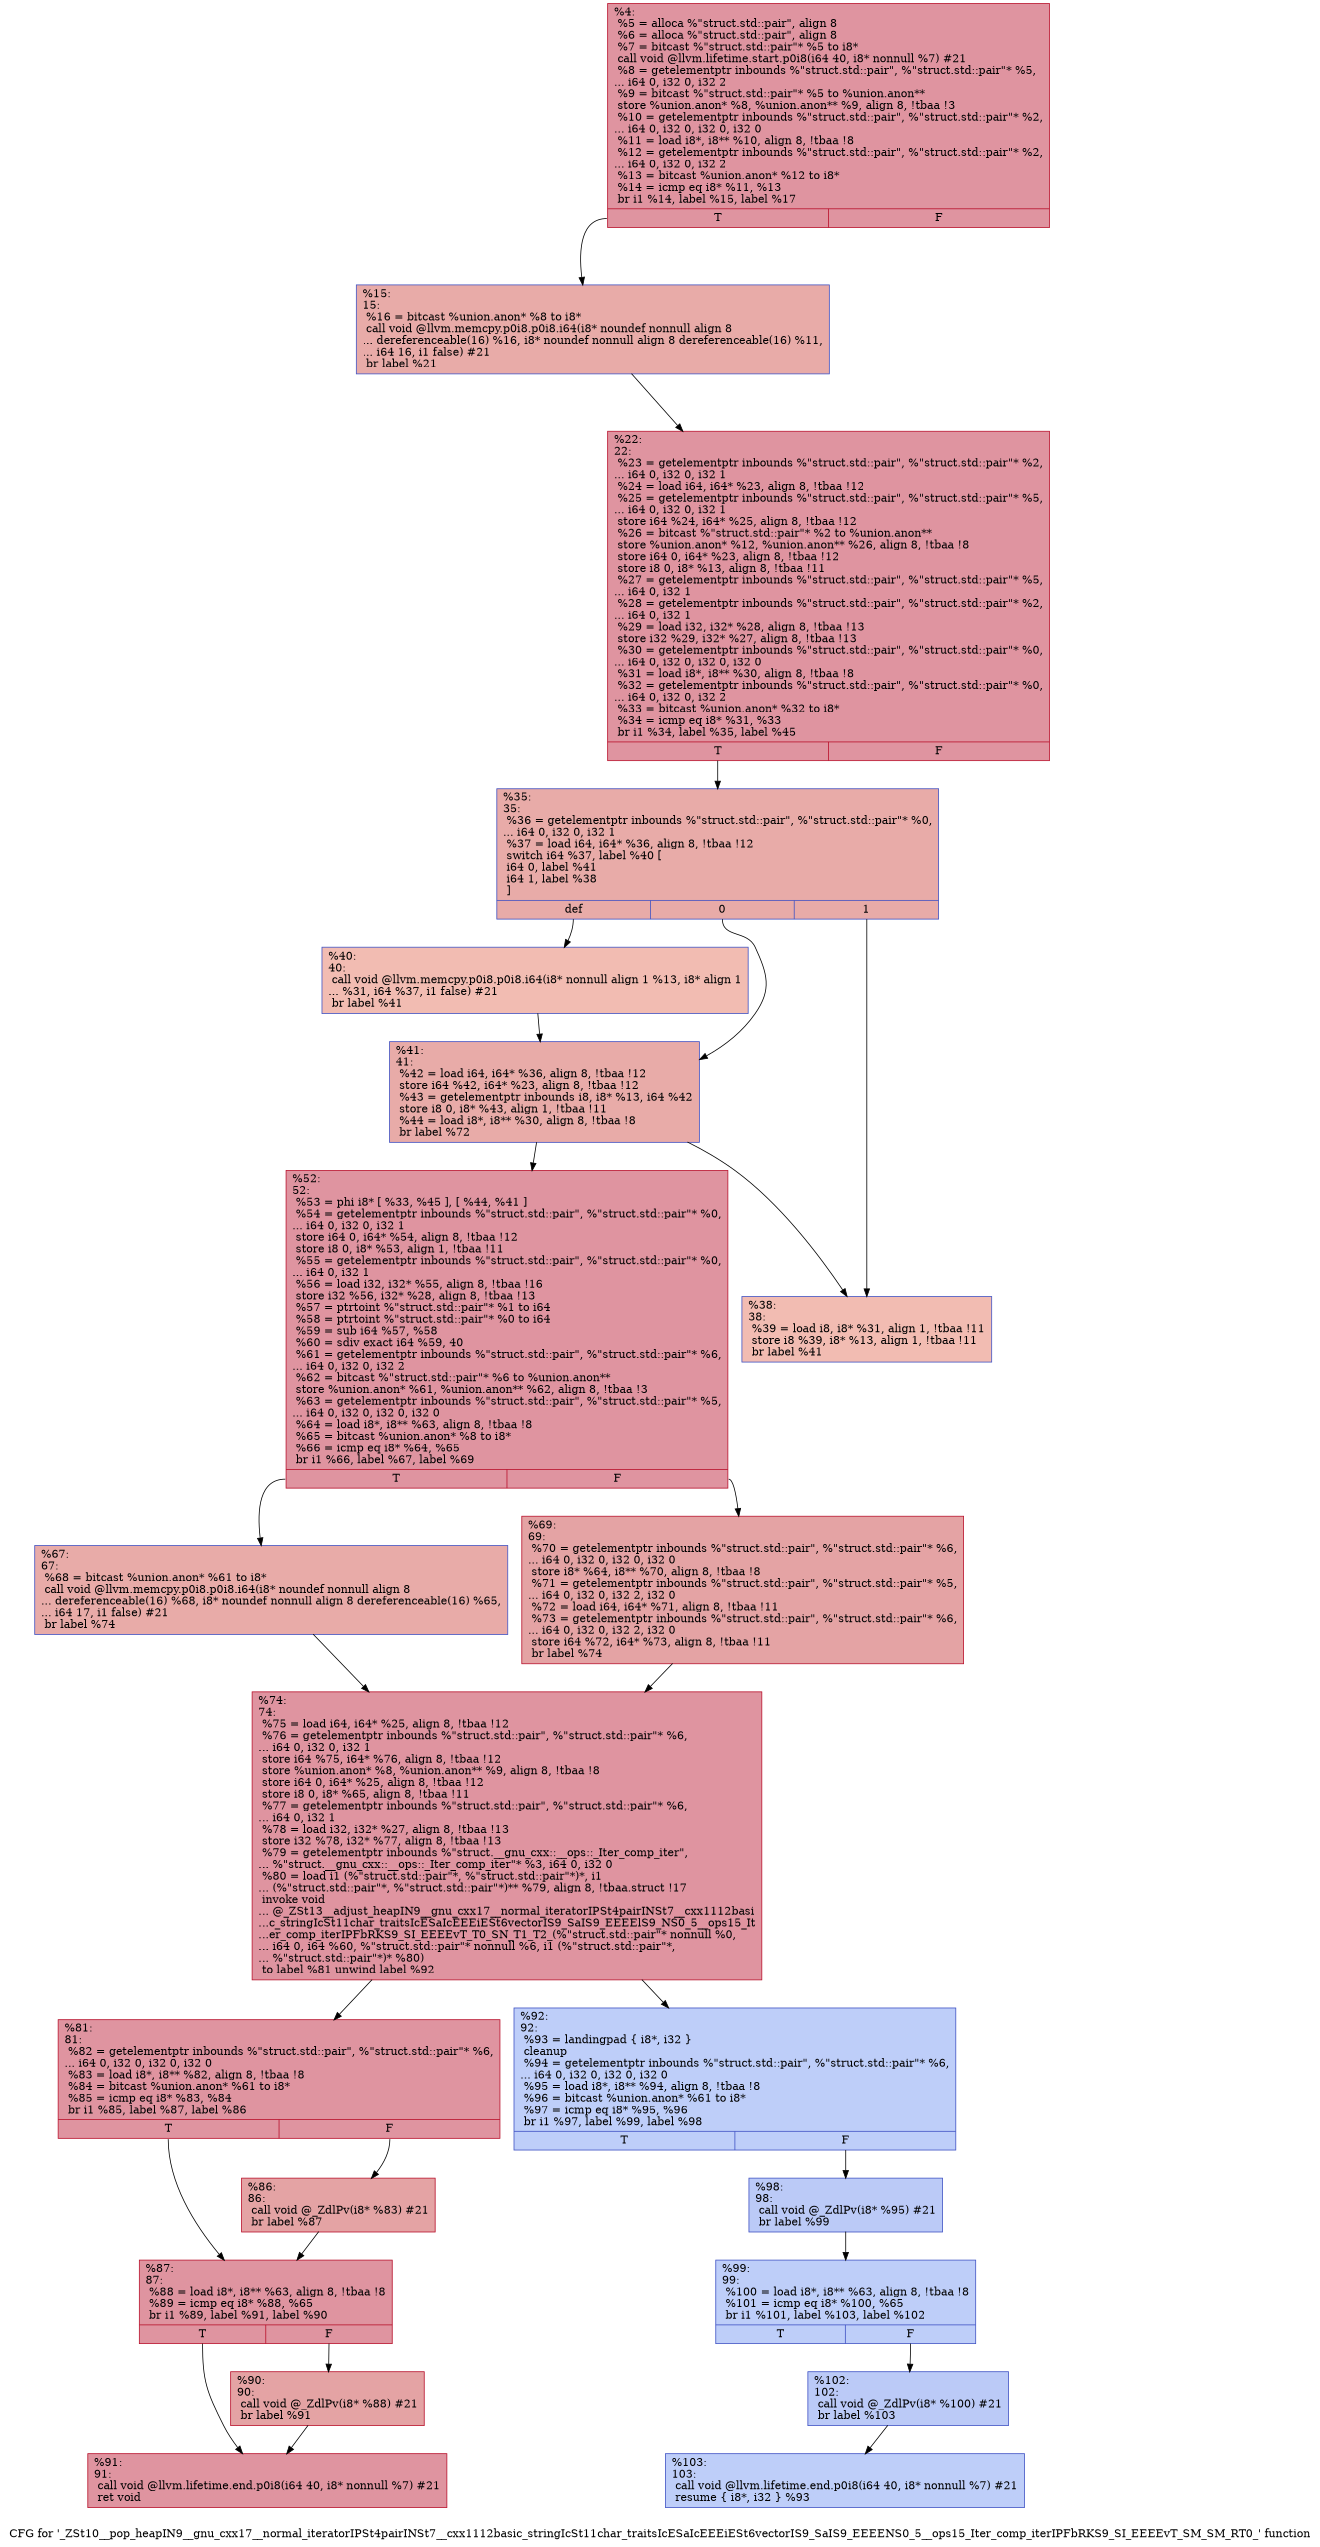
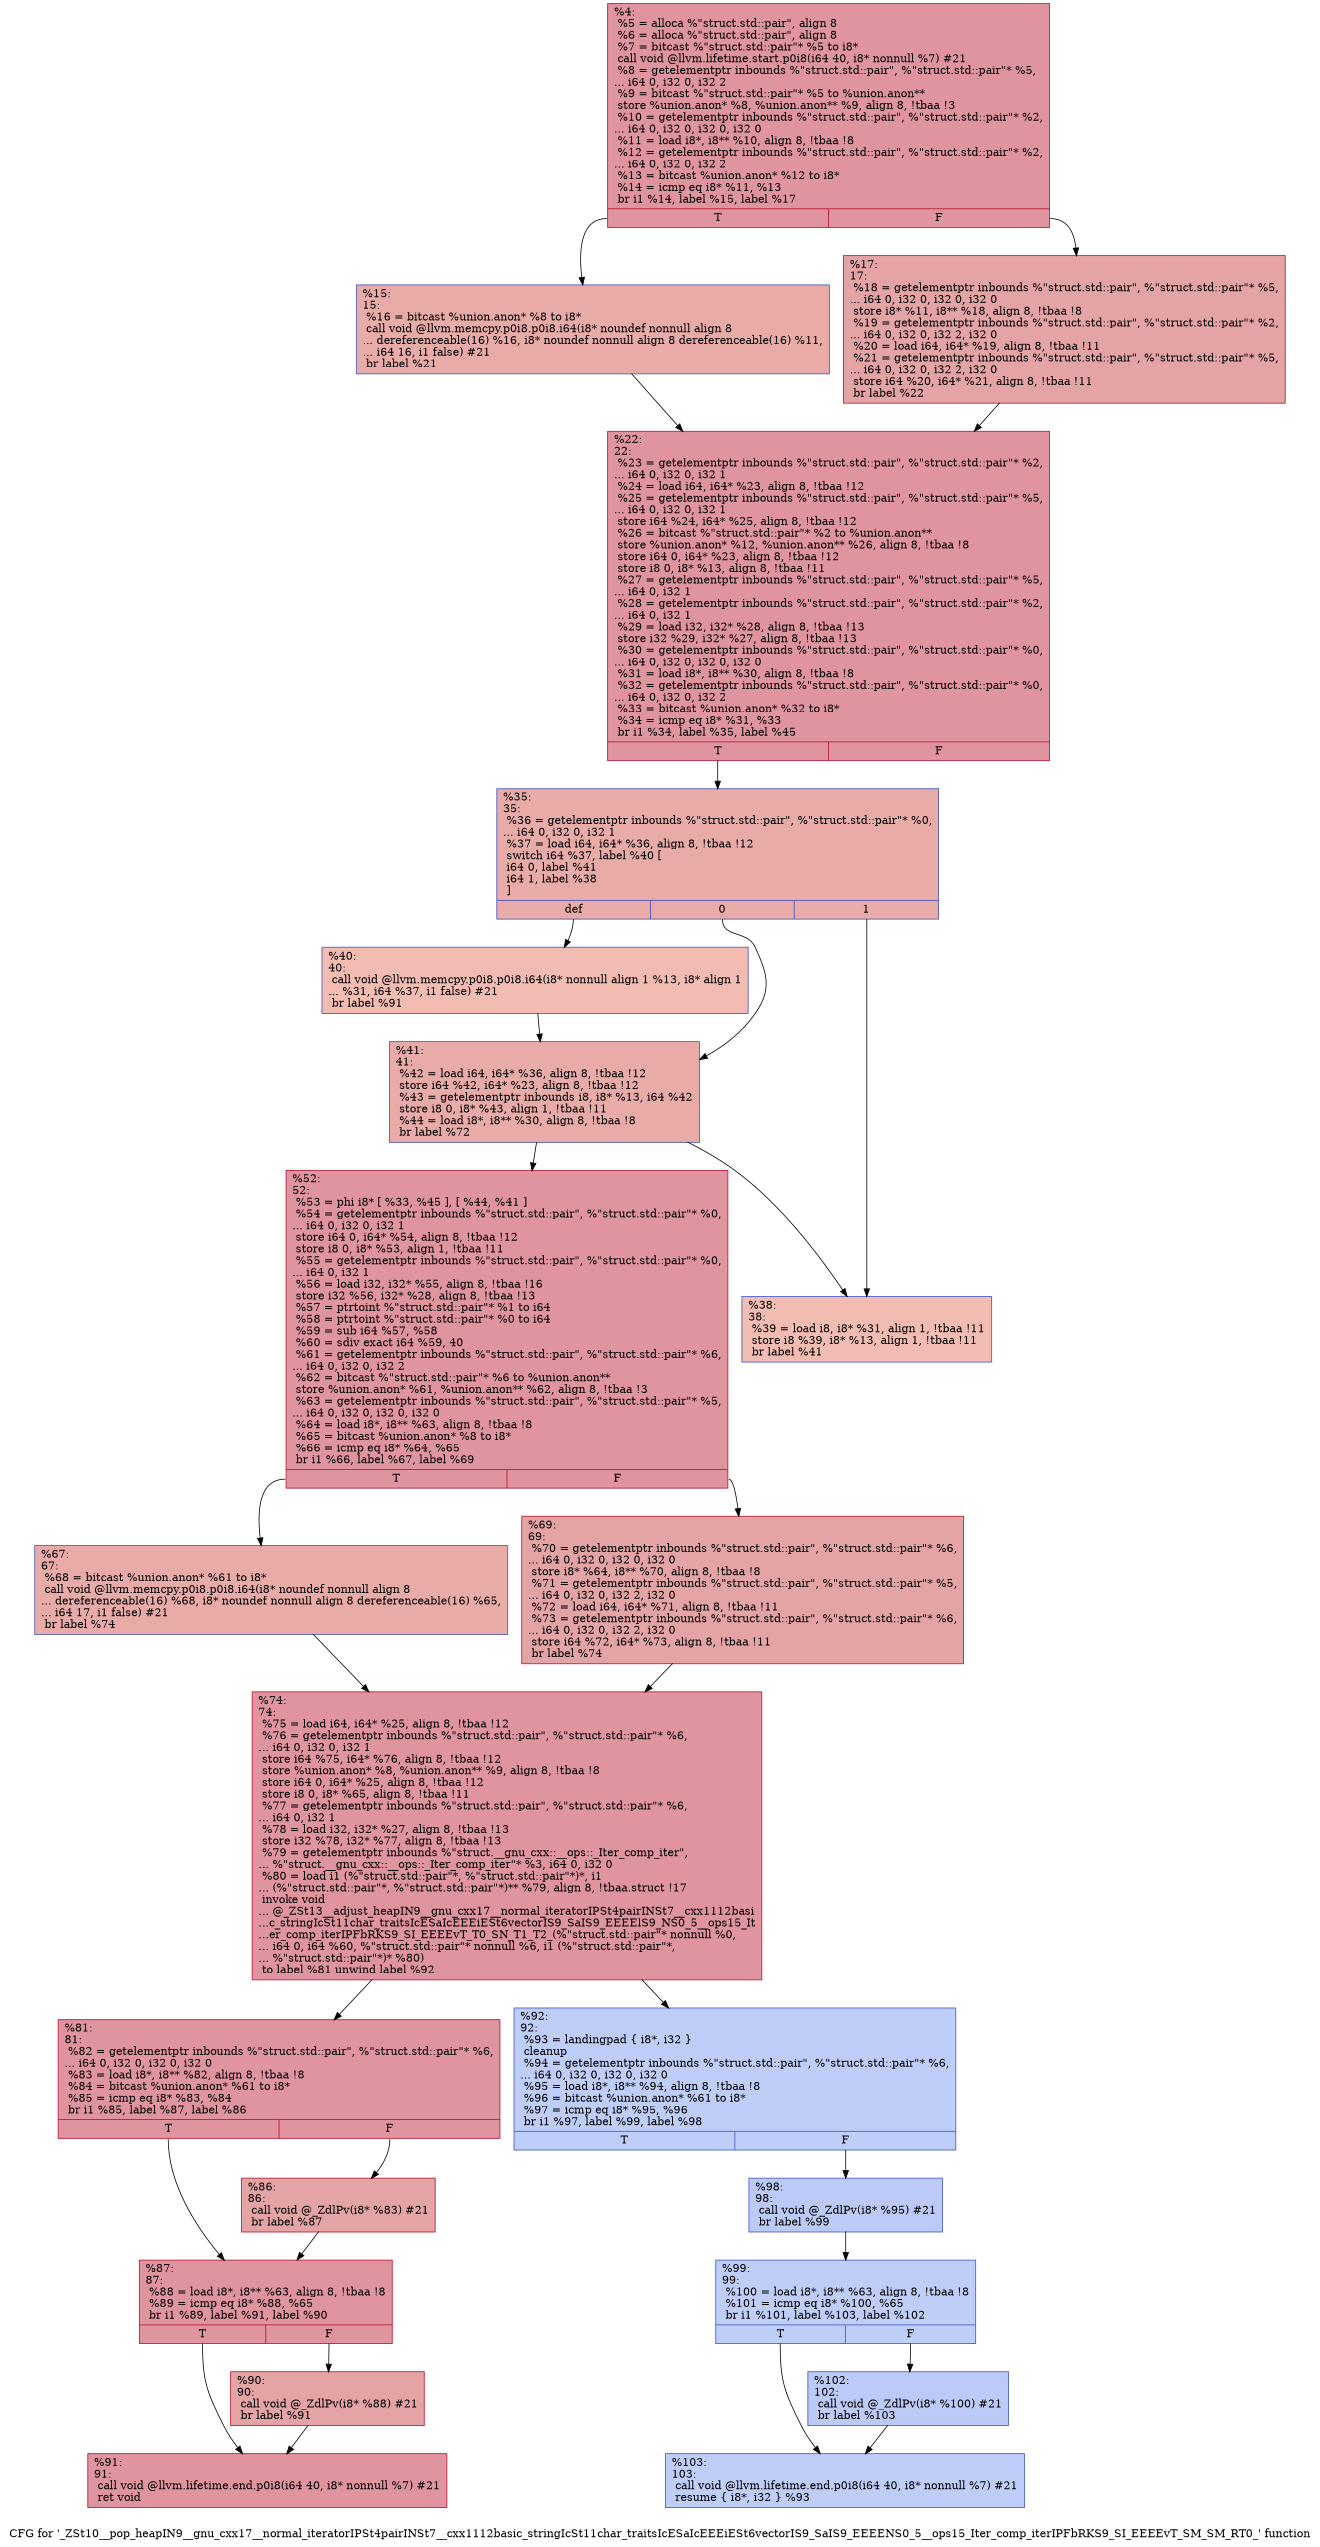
none -> (1064, 329)
(366, 1003) -> (366, 1003)
none -> (789, 2399)
